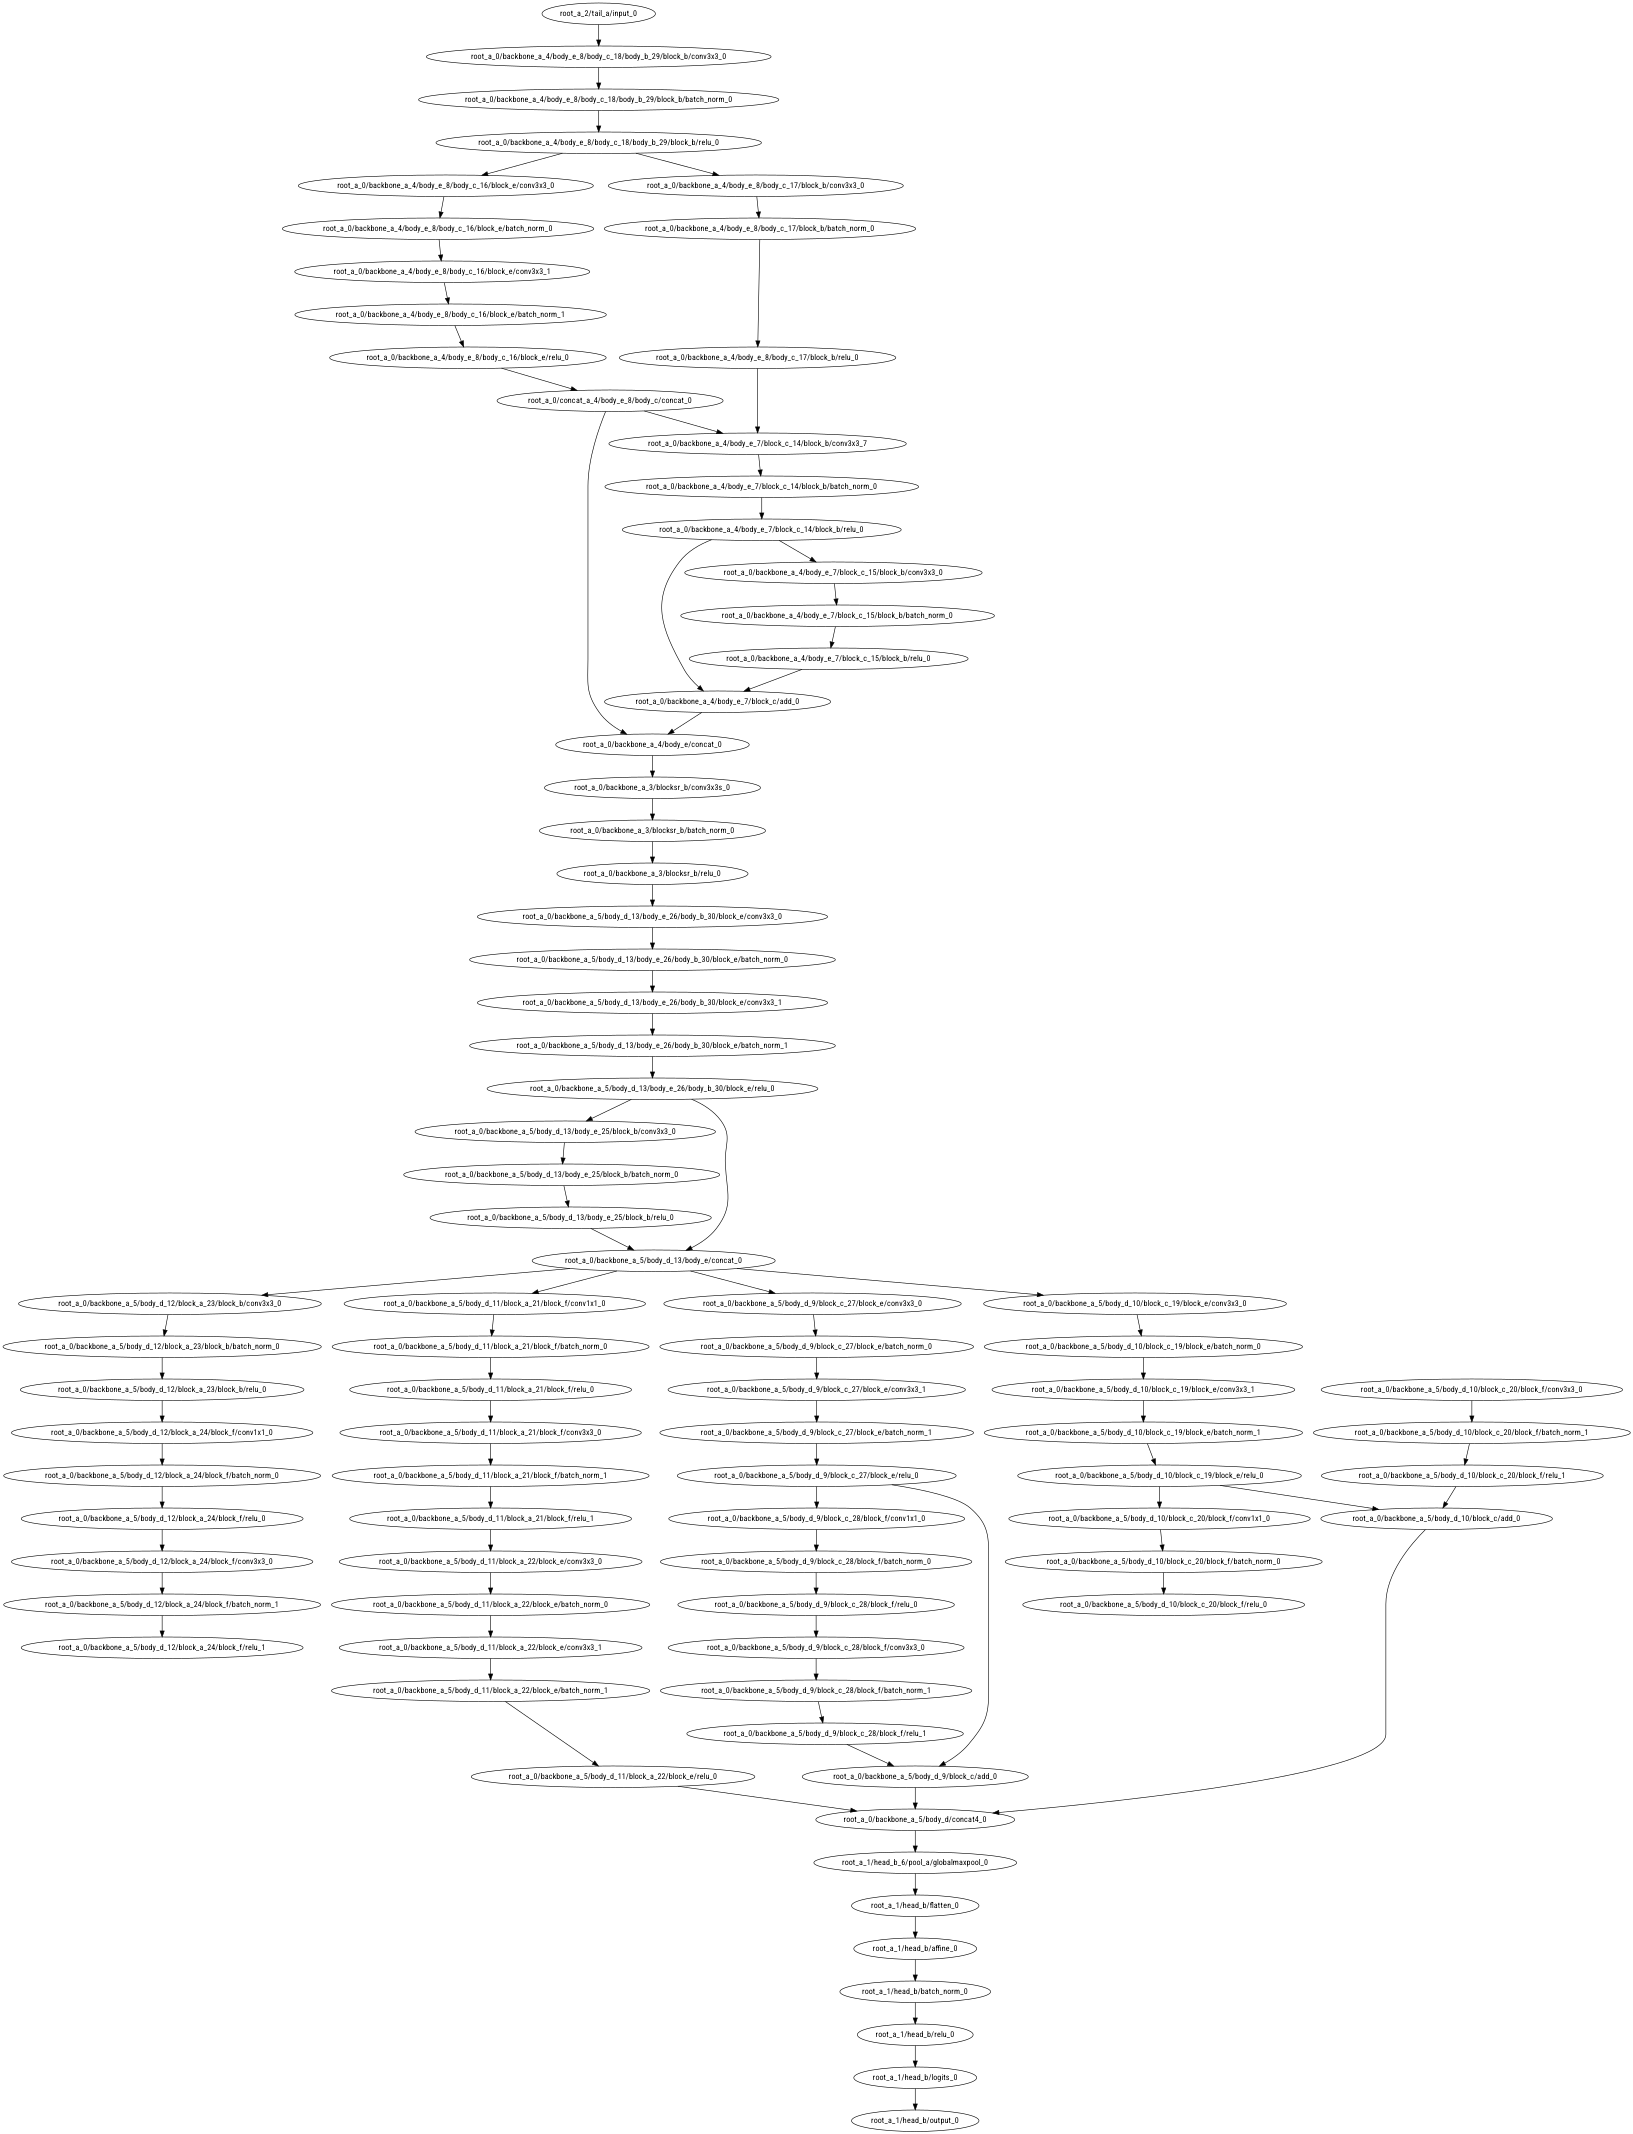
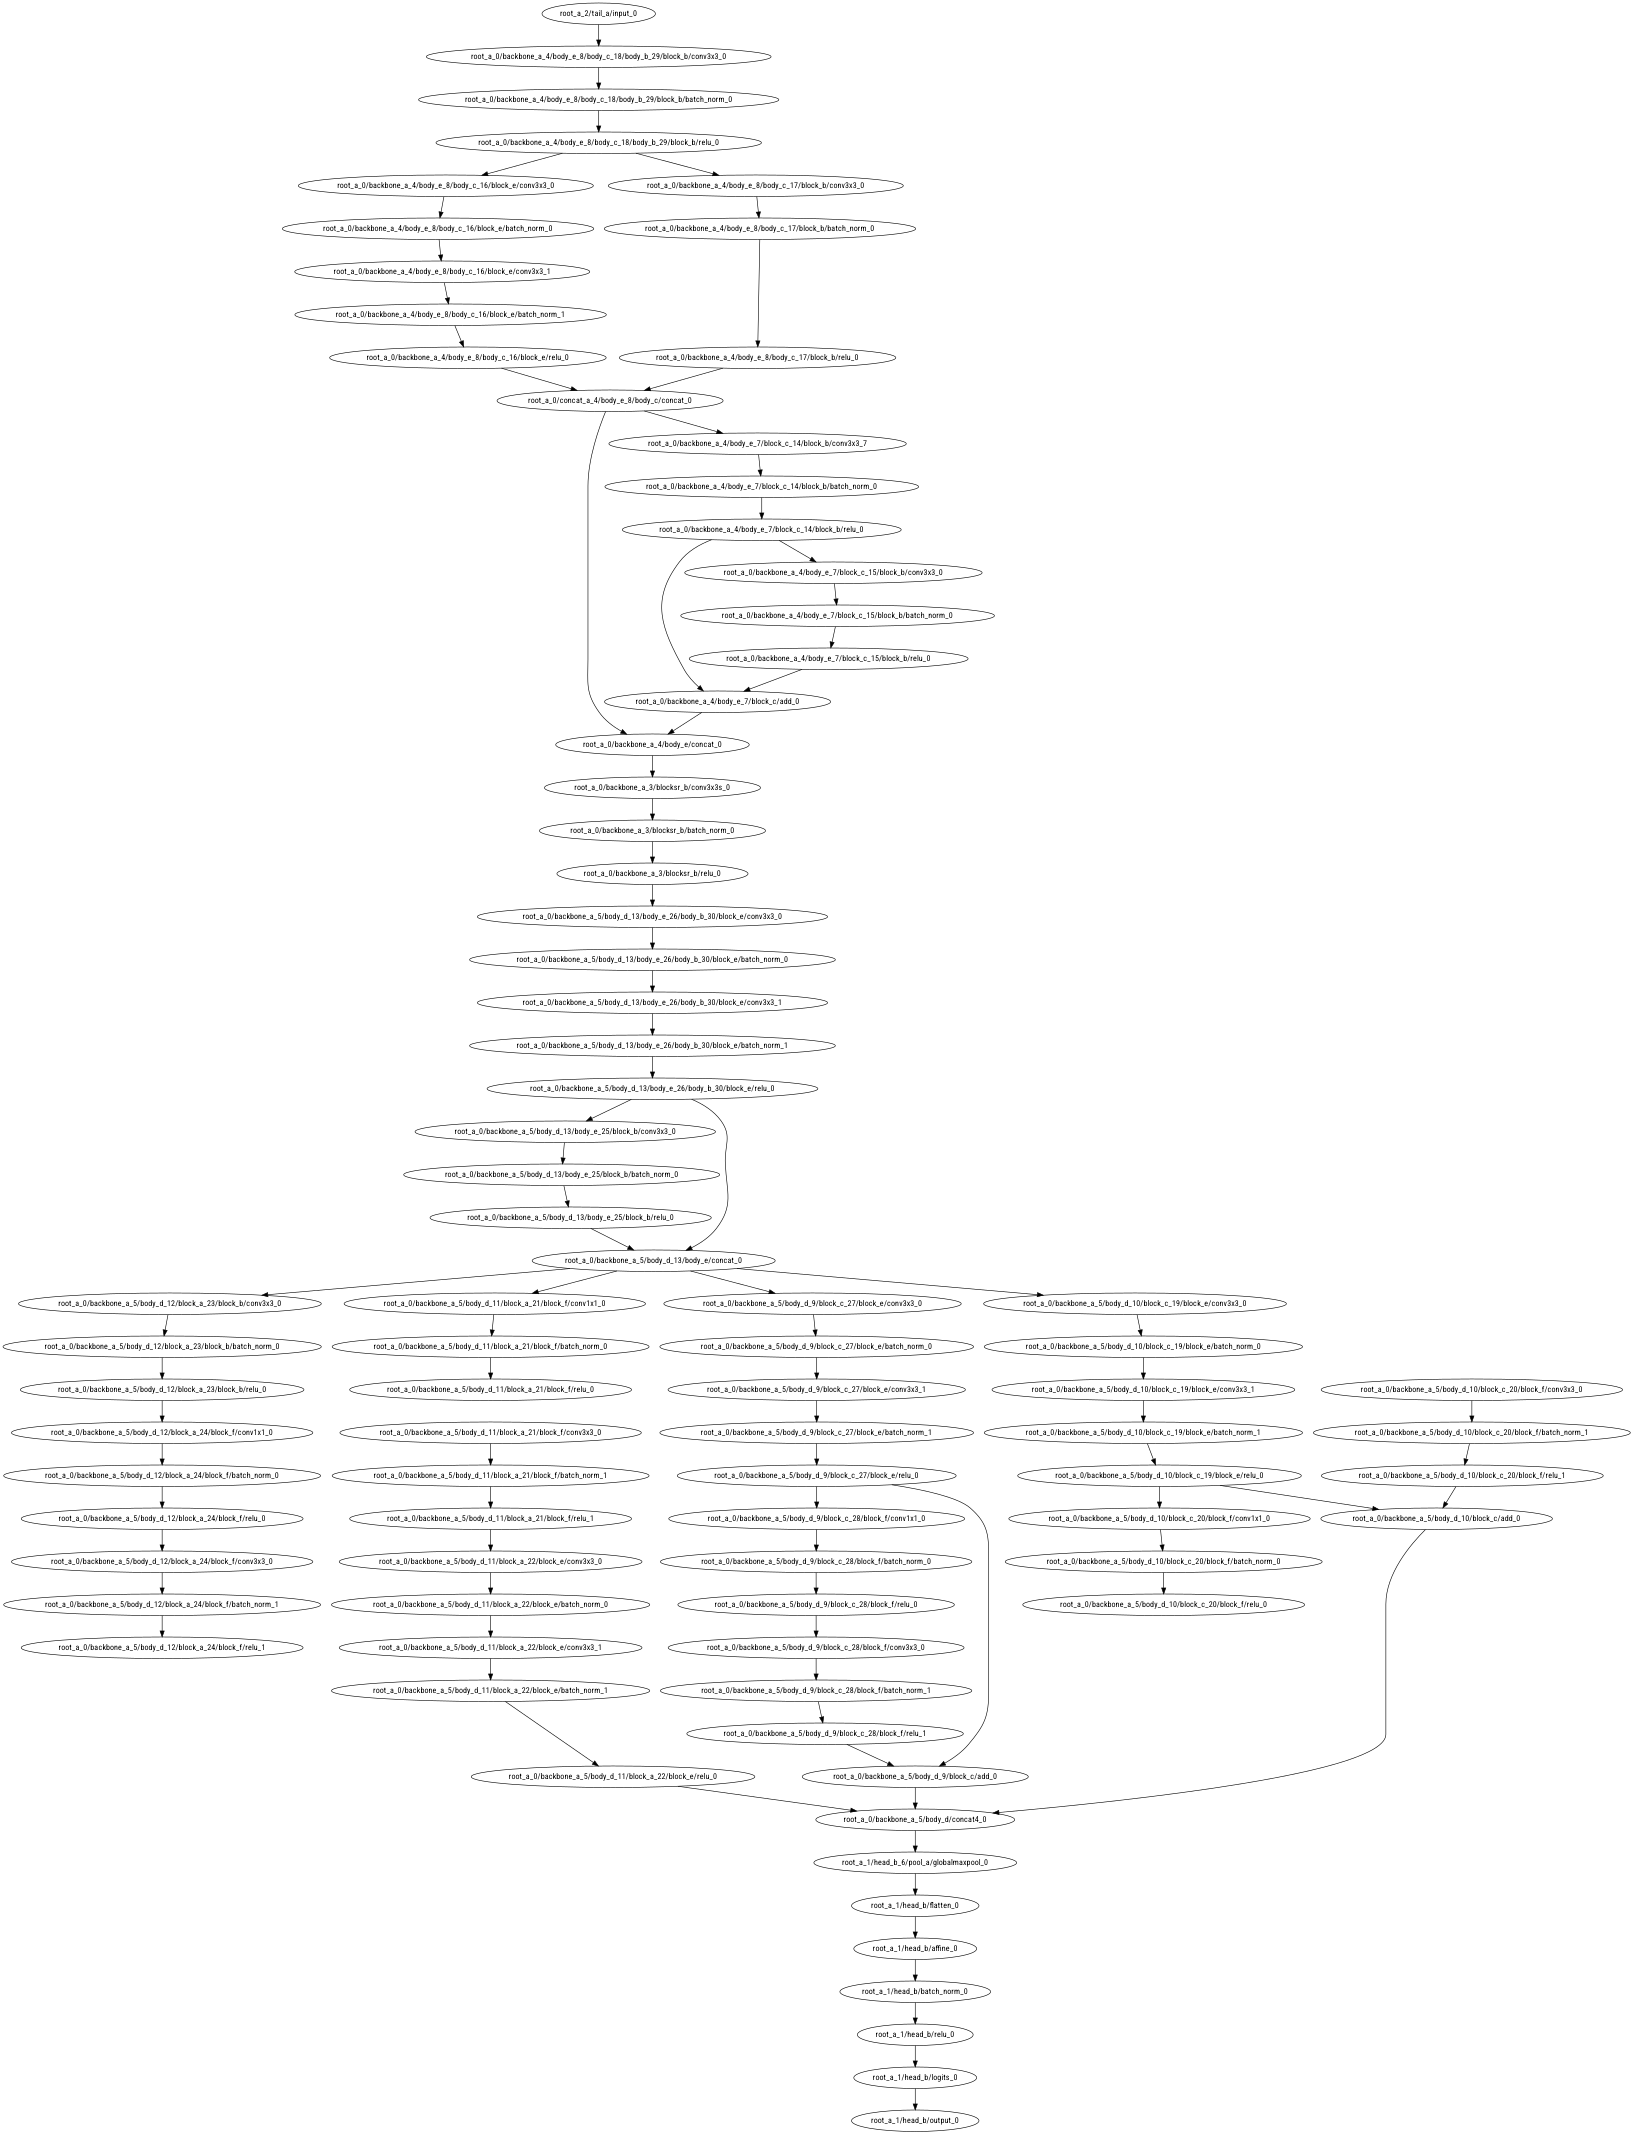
(758, 398) -> (687, 378)
(491, 1408) -> none
